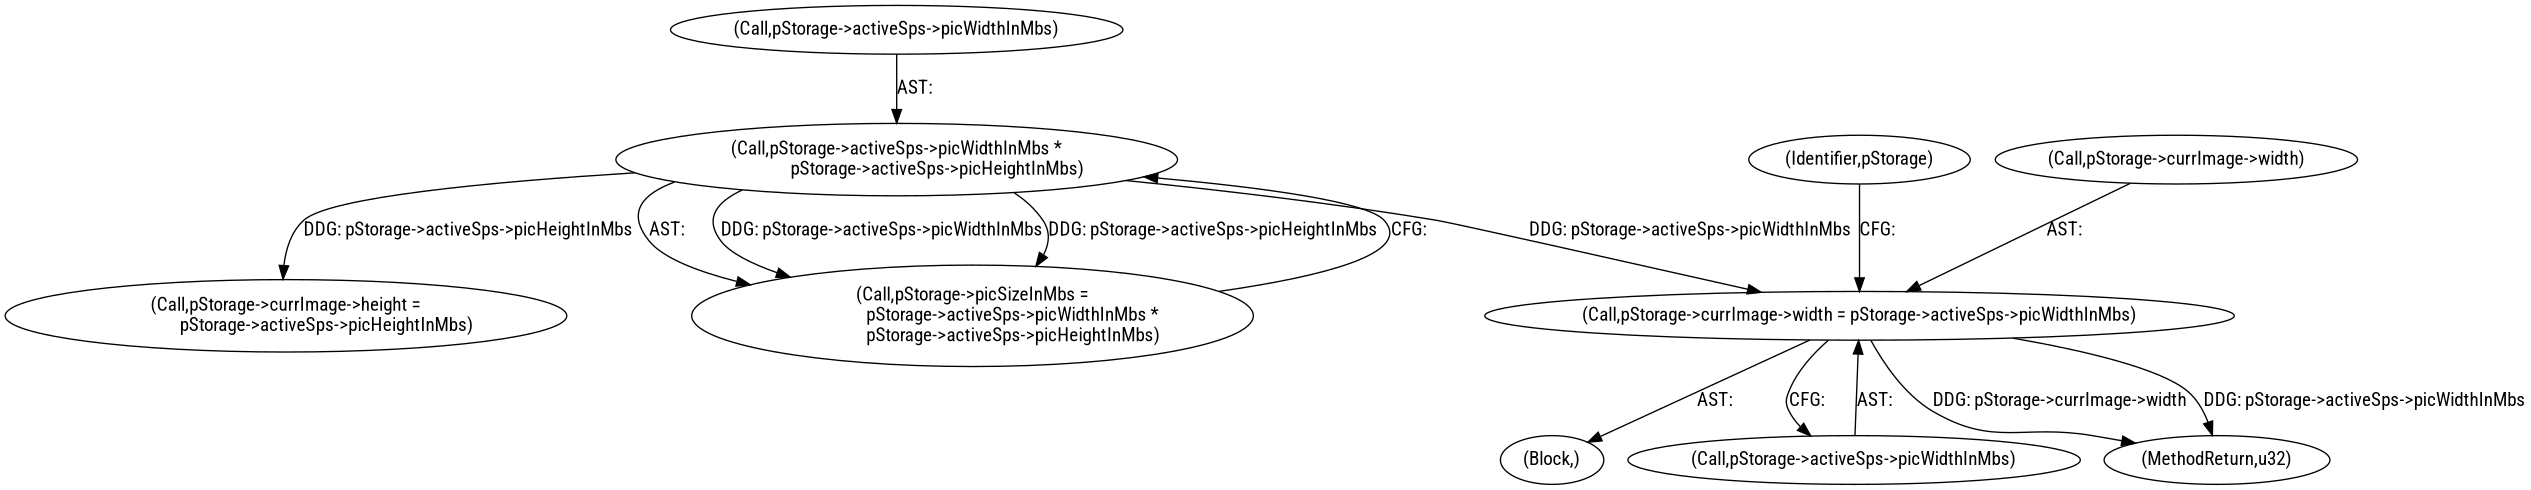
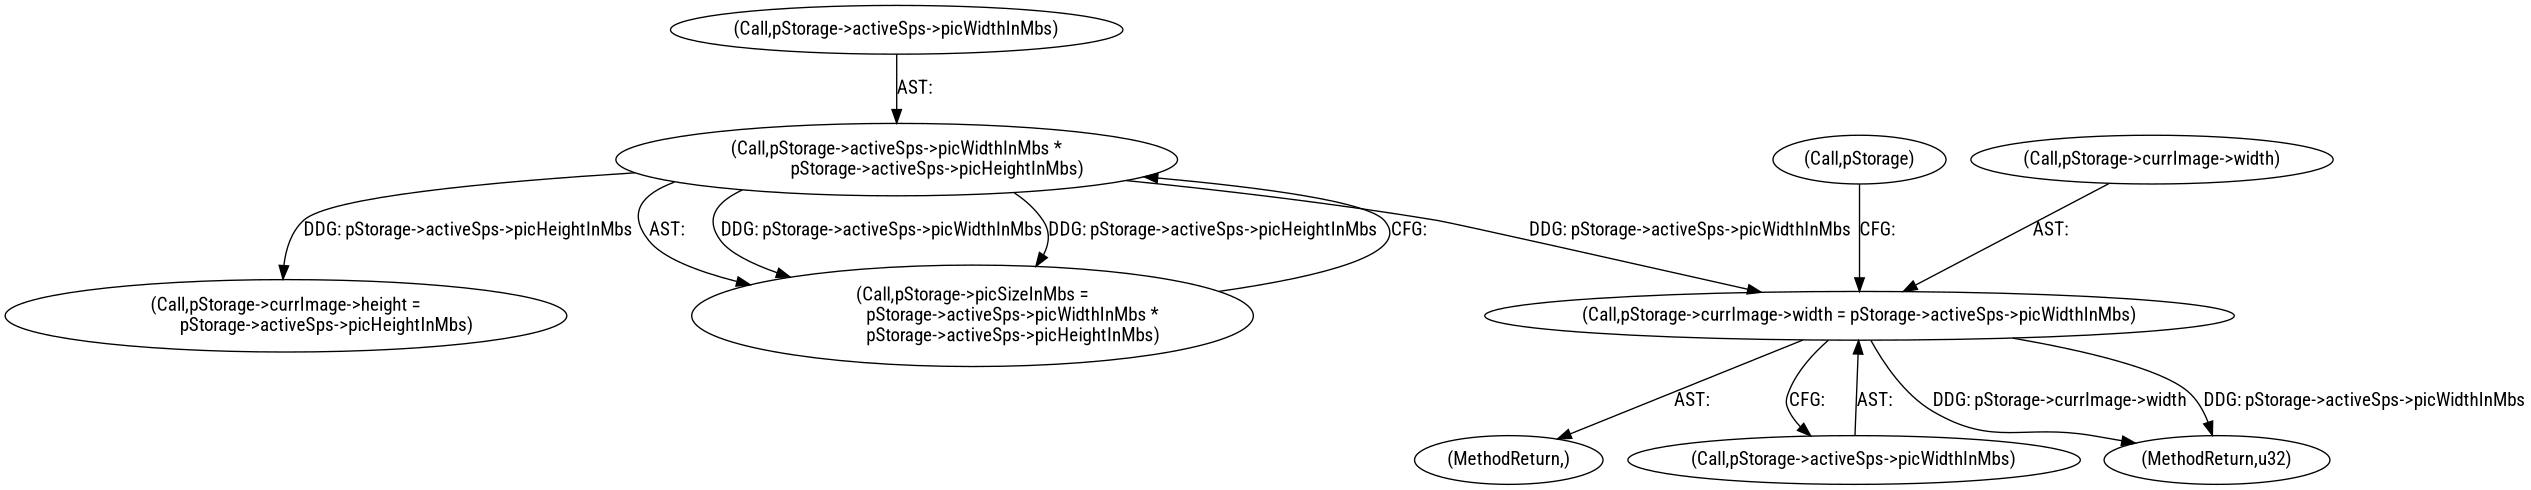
(1860, 160) -> (1860, 160)
(1552, 460) -> (1509, 460)
